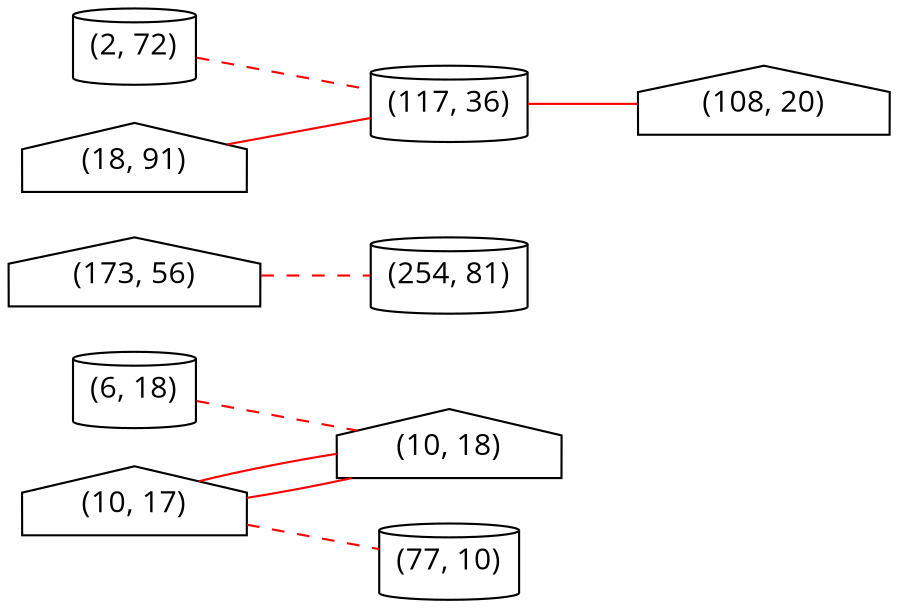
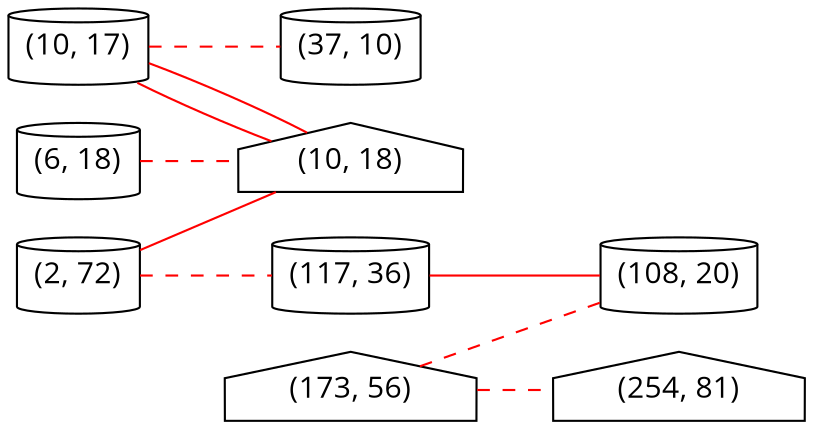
(764, 104) -> (679, 276)
(134, 161) -> none
none -> (208, 221)
(449, 276) -> (679, 390)
none -> (510, 334)
(134, 504) -> (78, 47)
(449, 562) -> (351, 47)
